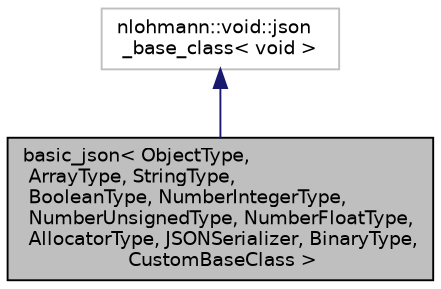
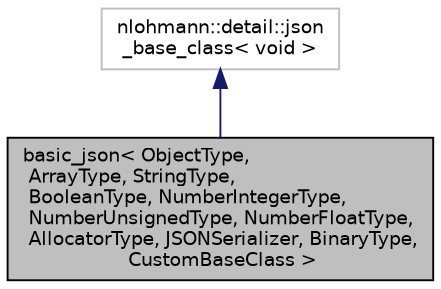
(220, 39) -> (220, 39)
